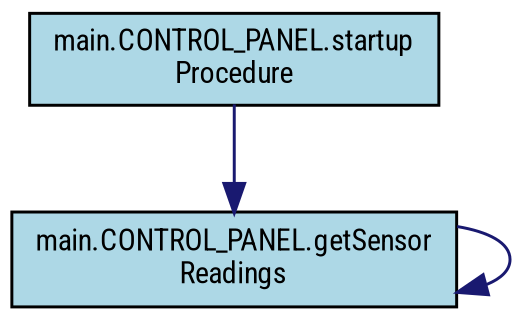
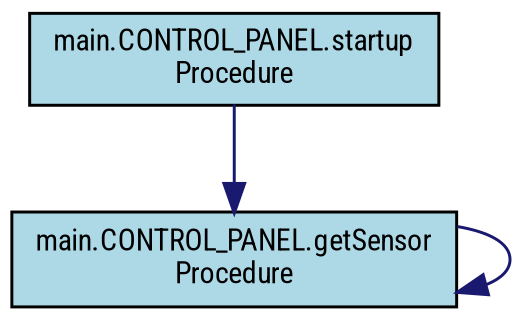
(234, 259) -> (234, 259)
